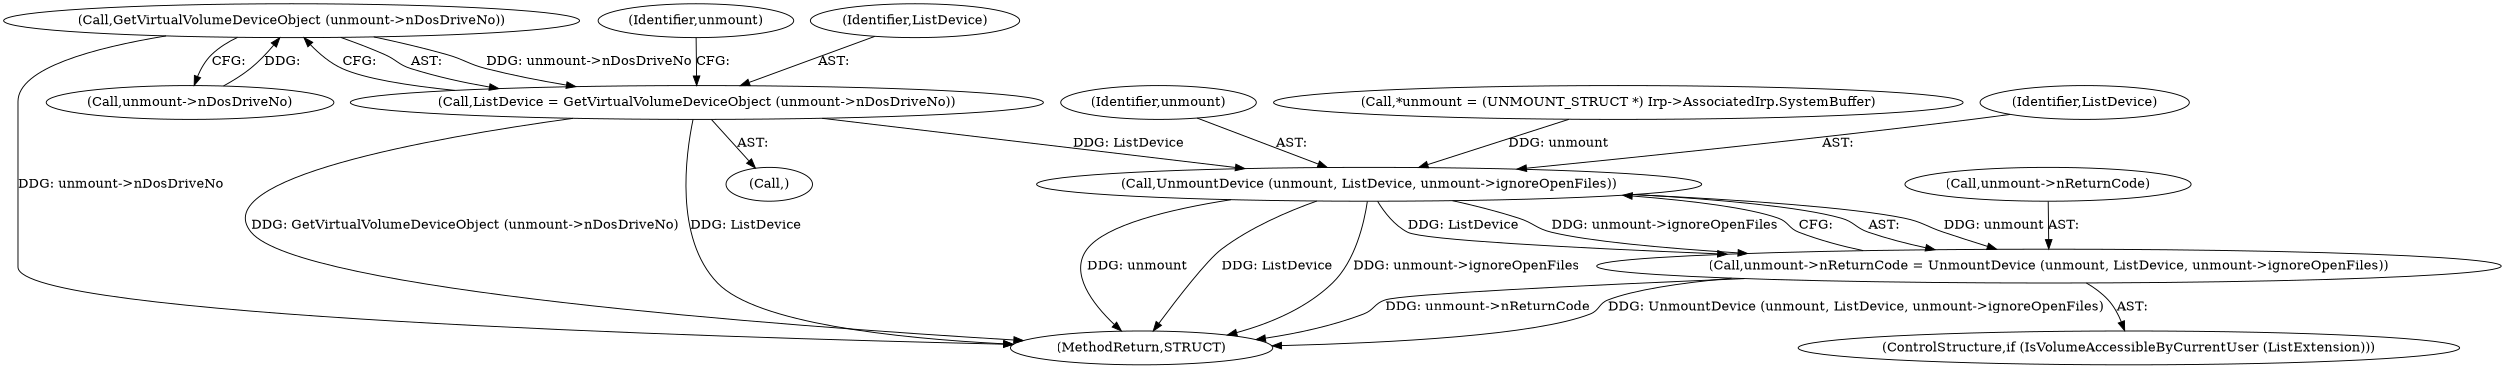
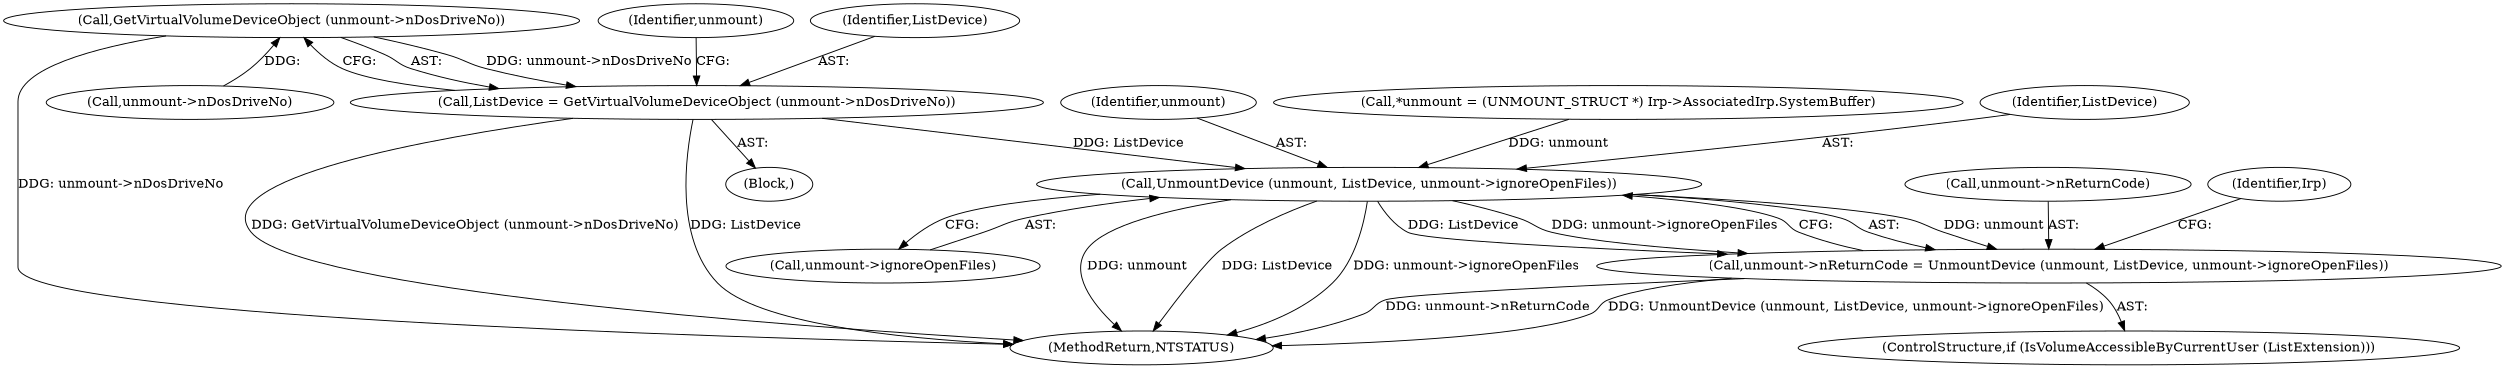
(213, 53) -> none
(769, 184) -> (769, 184)
none -> (2279, 184)
none -> (883, 266)
(1142, 348) -> (1142, 348)
